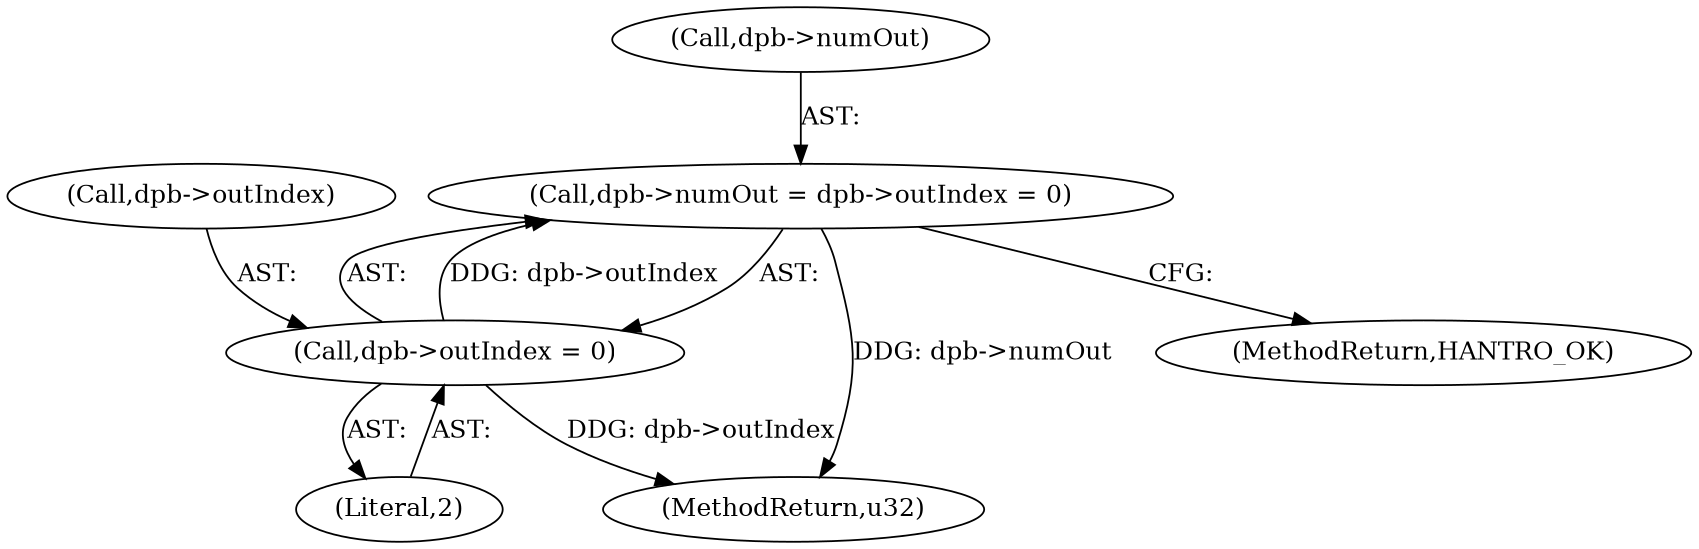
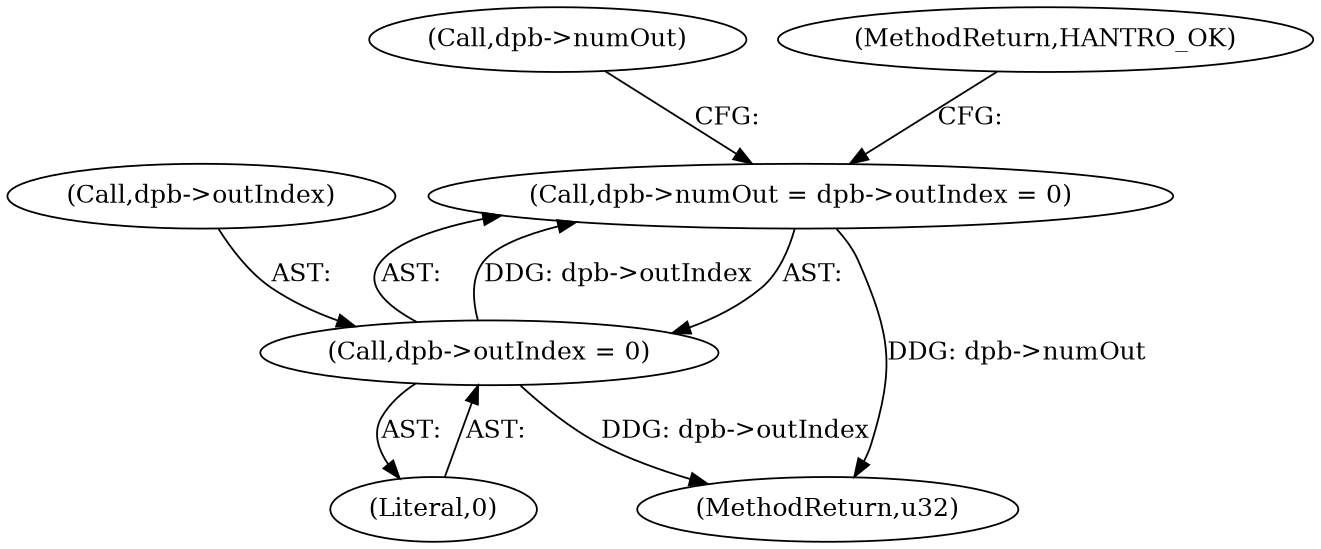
(835, 118) -> (732, 118)
(1106, 273) -> (931, 113)
(399, 509) -> (434, 509)
